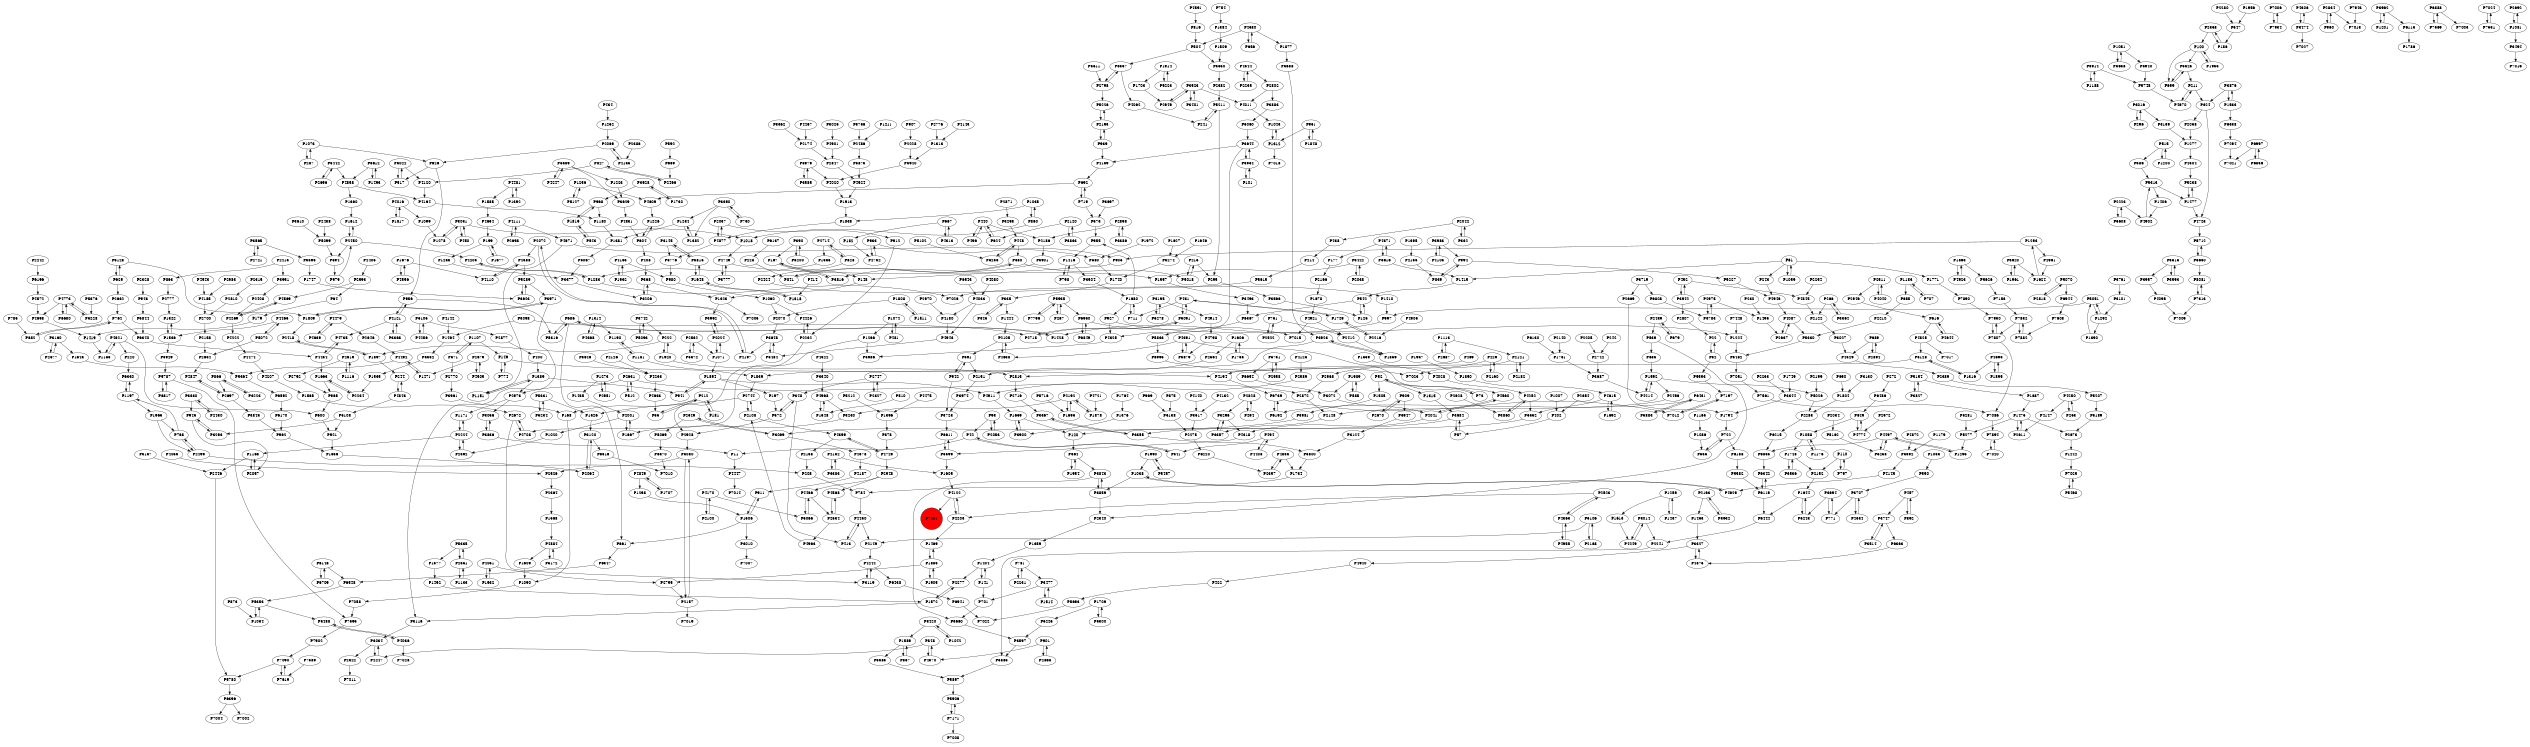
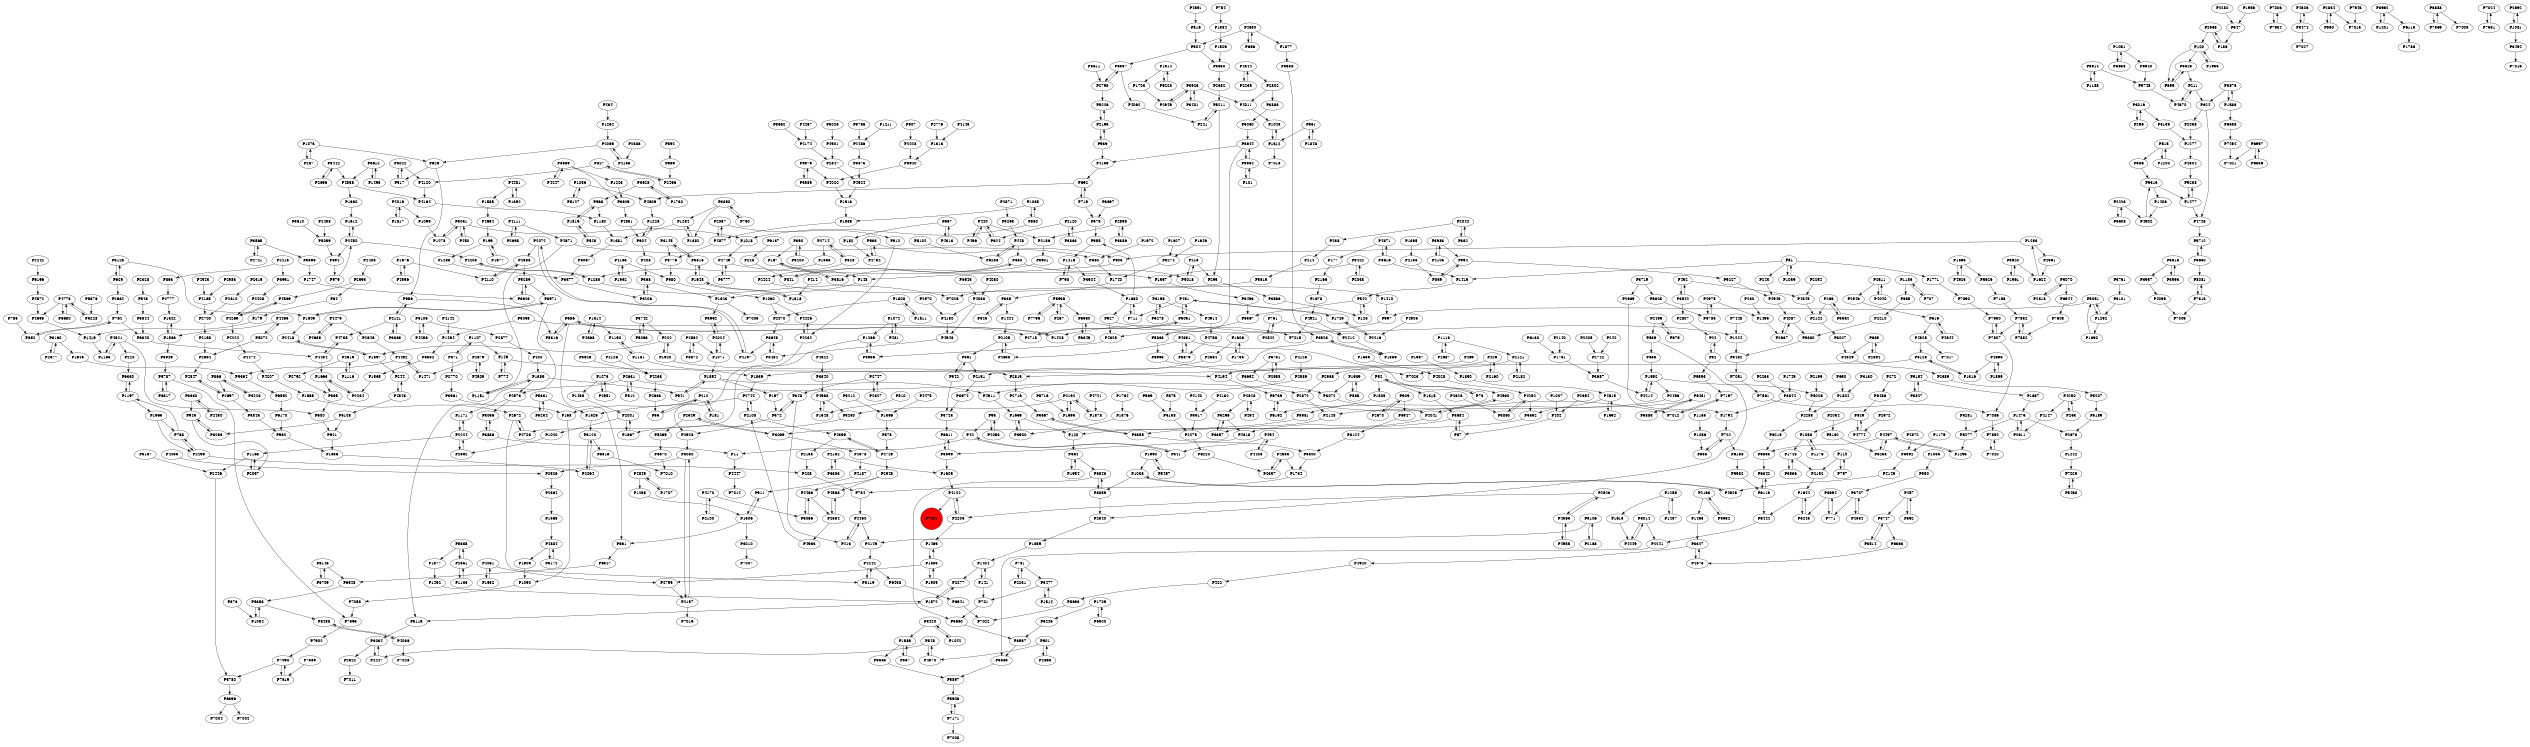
none -> (871, 349)
